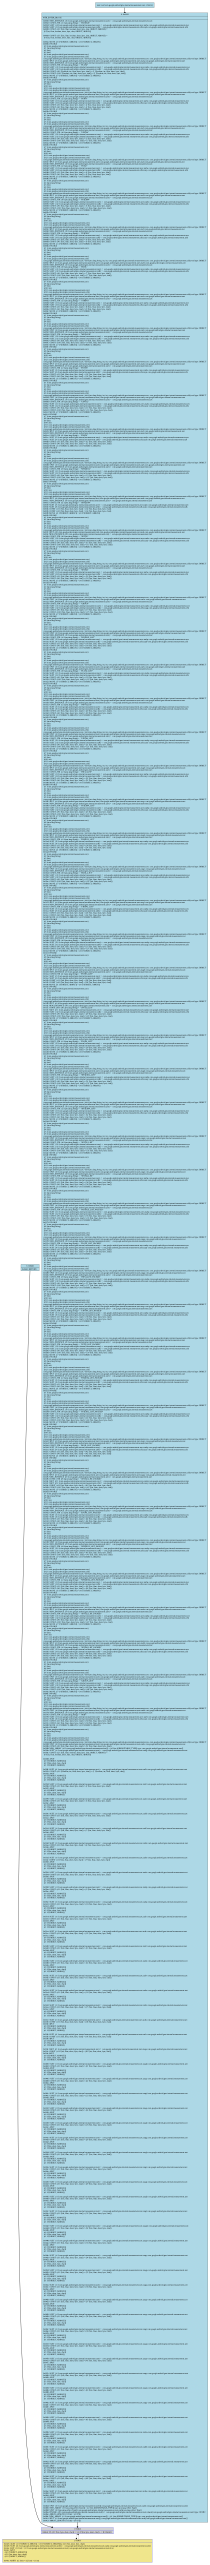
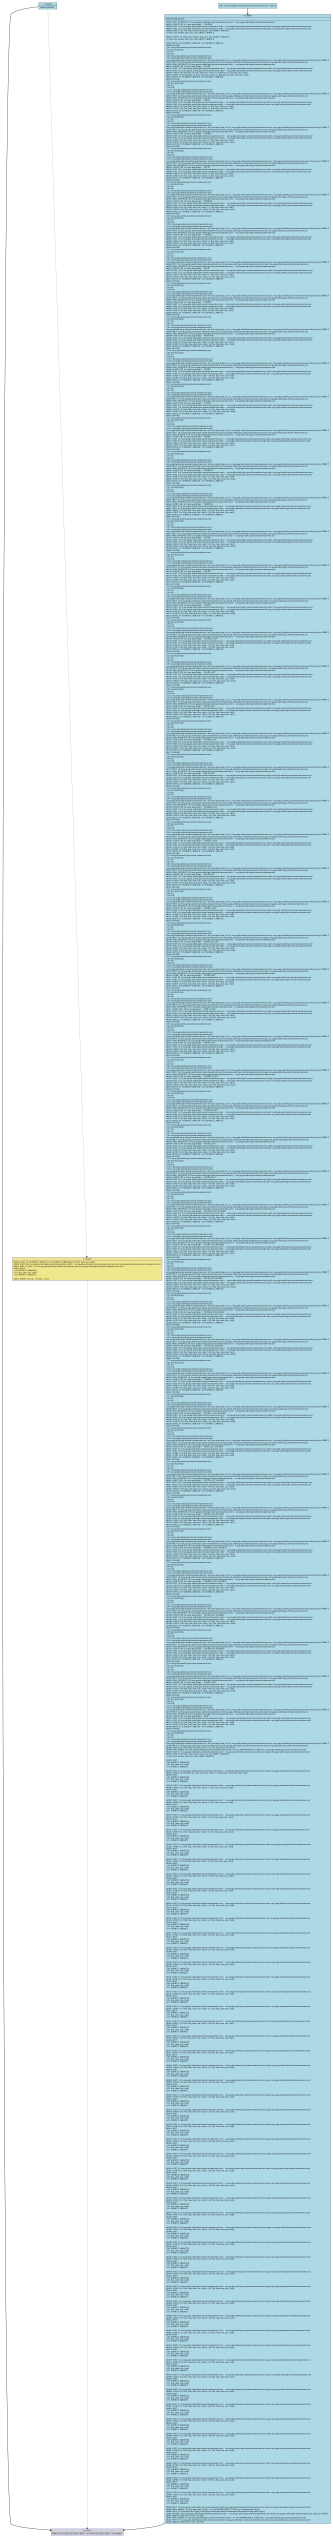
(77, 2536) -> (67, 633)
